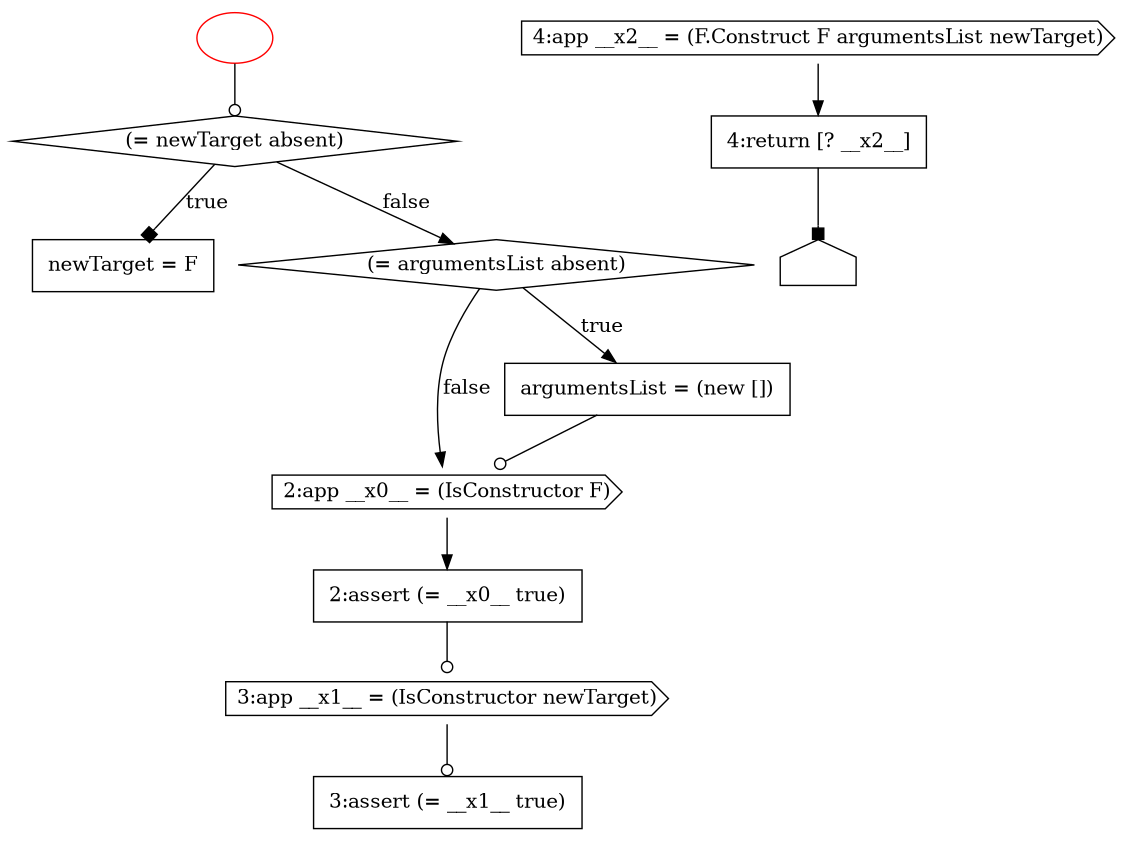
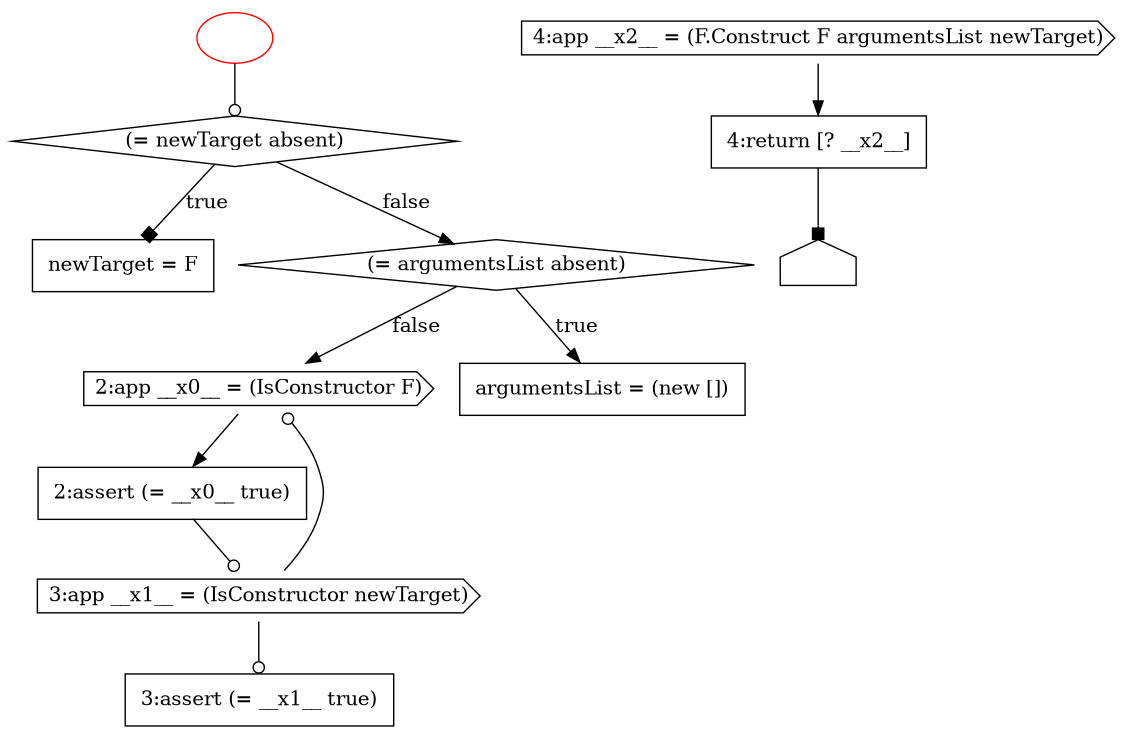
(551, 438) -> (323, 498)
